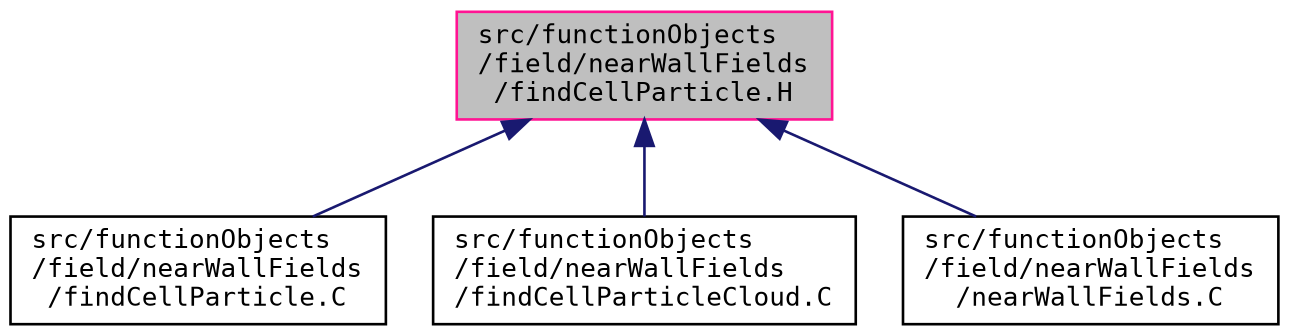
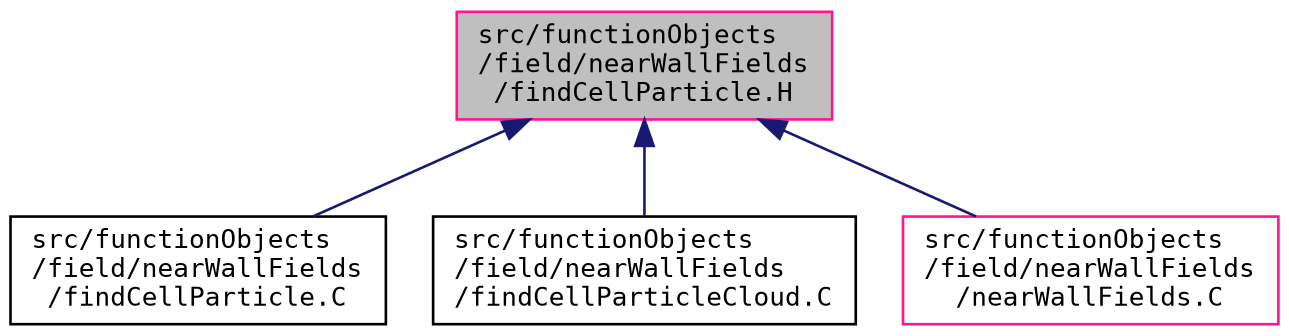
(1091, 270) -> (1091, 270)
